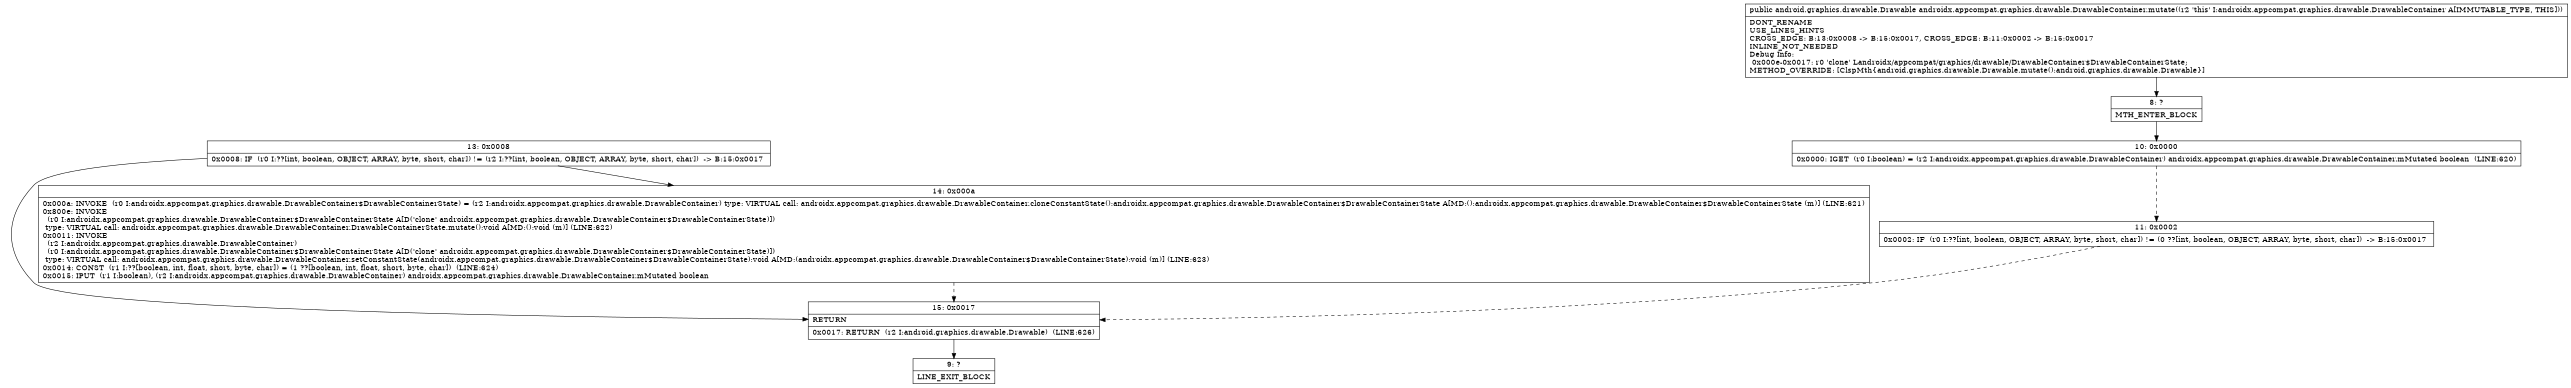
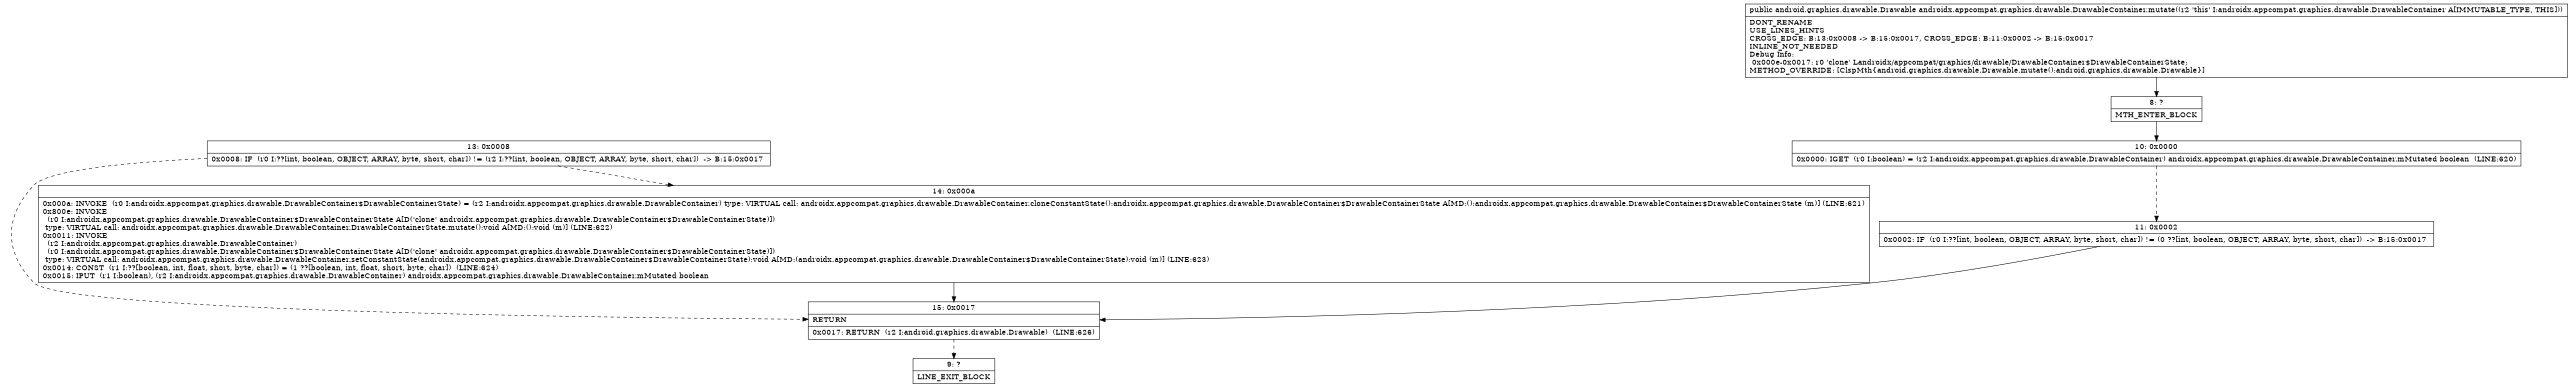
(613, 175) -> (613, 175)
(954, 290) -> (954, 290)
(1605, 304) -> (1605, 304)
(274, 308) -> (274, 308)
(954, 346) -> (954, 346)
